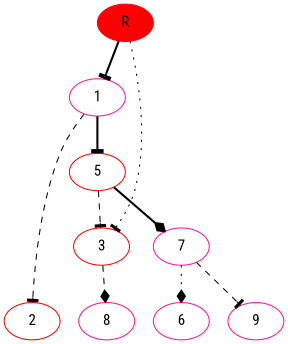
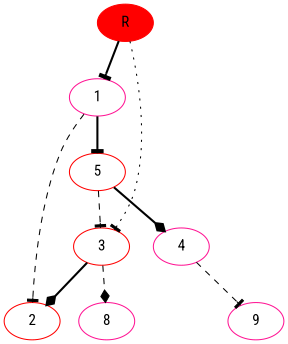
(181, 247) -> (181, 247)
none -> (71, 279)
(181, 321) -> none
